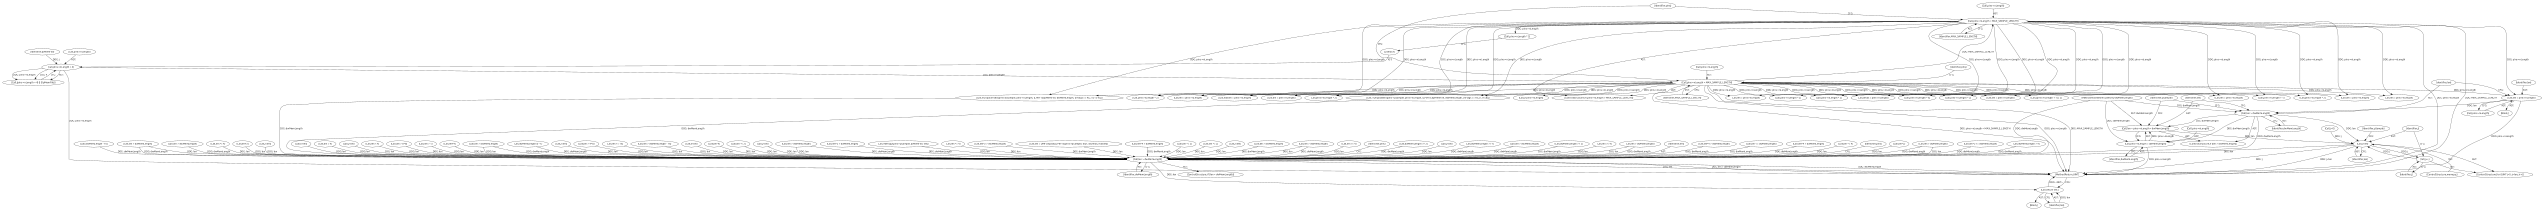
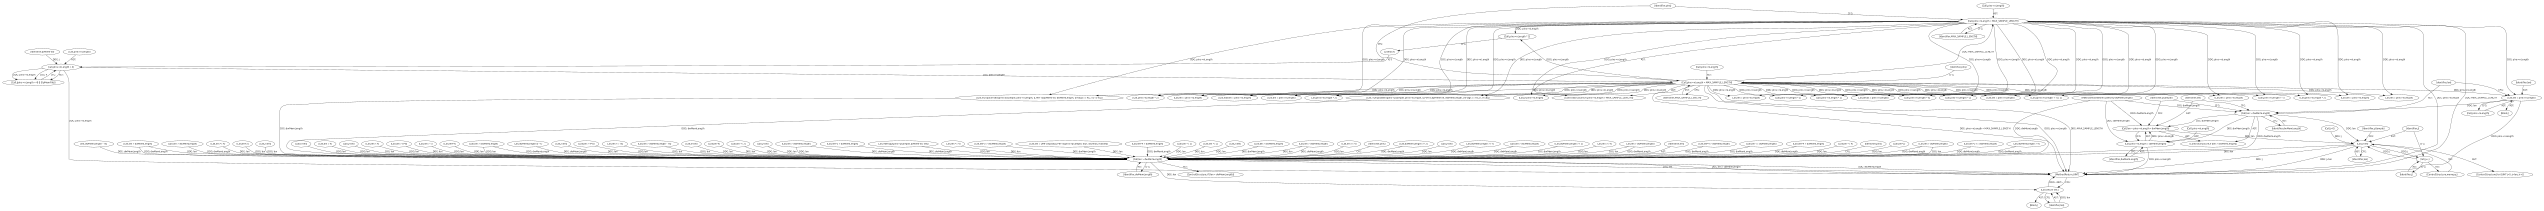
none -> (1740, 37)
none -> (2155, 41)
none -> (1597, 72)
(2142, 113) -> (2142, 113)
(94, 144) -> (94, 144)
(2453, 169) -> (2433, 166)
